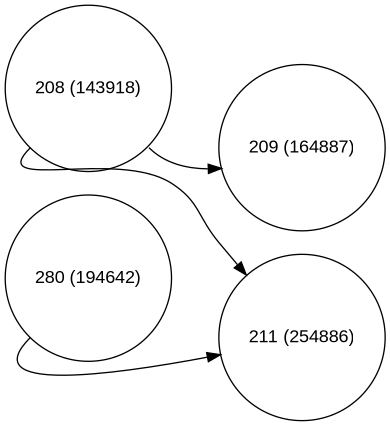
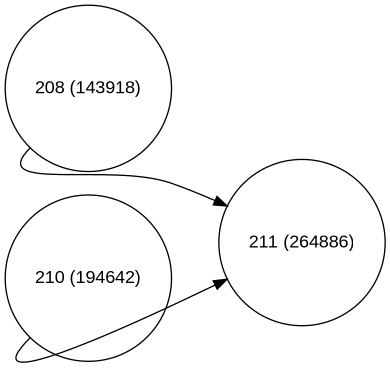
(302, 148) -> none
(88, 278) -> (88, 278)
(302, 337) -> (302, 243)
